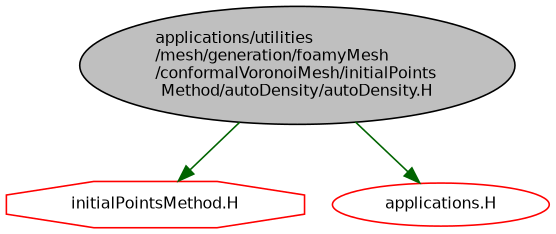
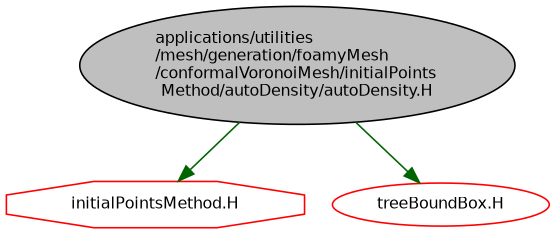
(441, 205) -> (441, 205)
